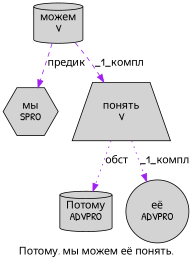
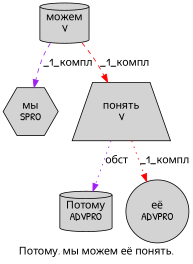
(88, 59) -> (94, 59)
(66, 63) -> (68, 63)
(138, 157) -> (138, 157)
